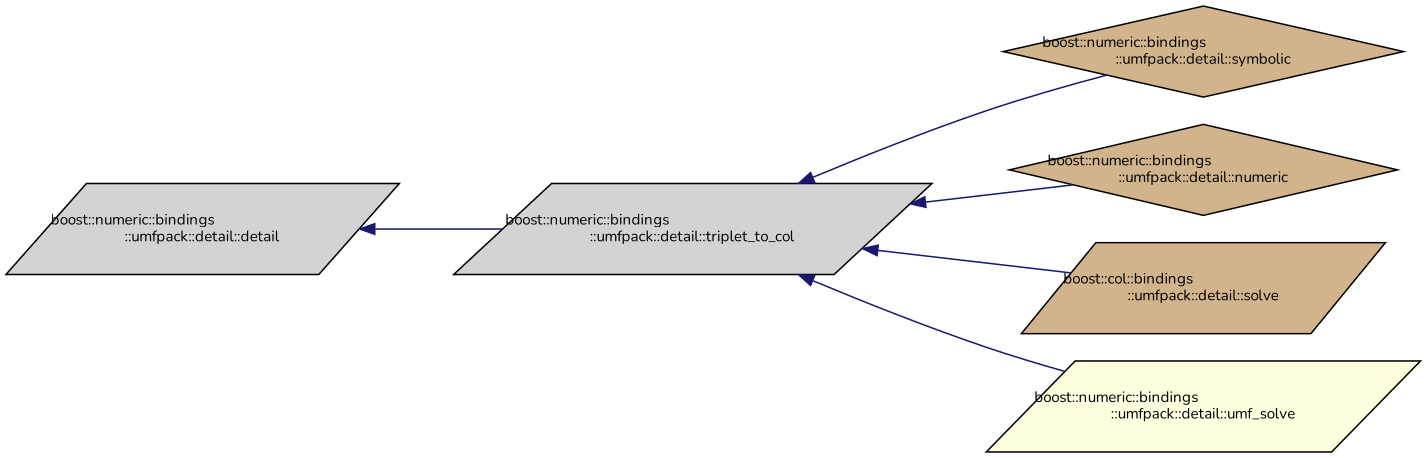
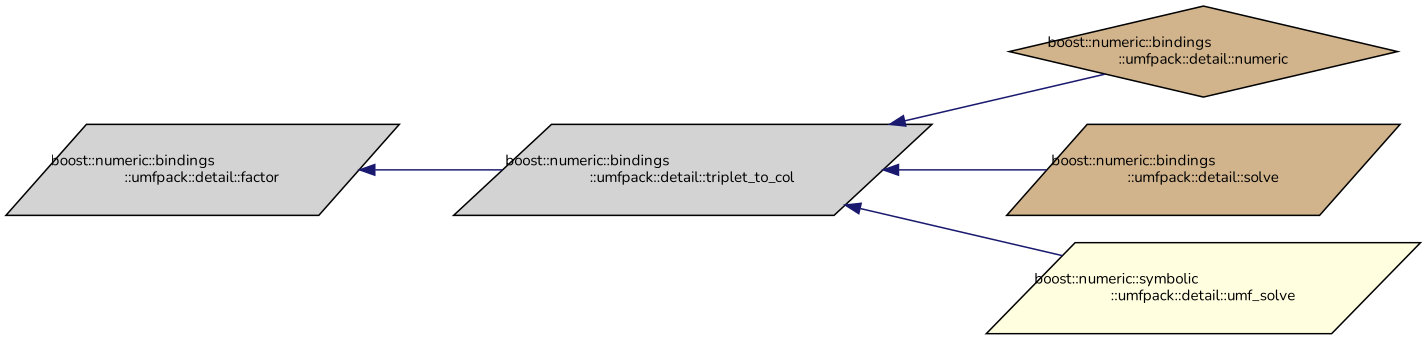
(1203, 52) -> none
(203, 229) -> (203, 170)
(1203, 288) -> (1203, 170)
(1203, 406) -> (1203, 288)
